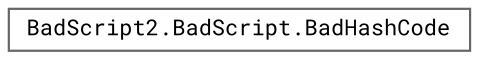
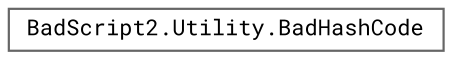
(239, 30) -> (226, 30)
